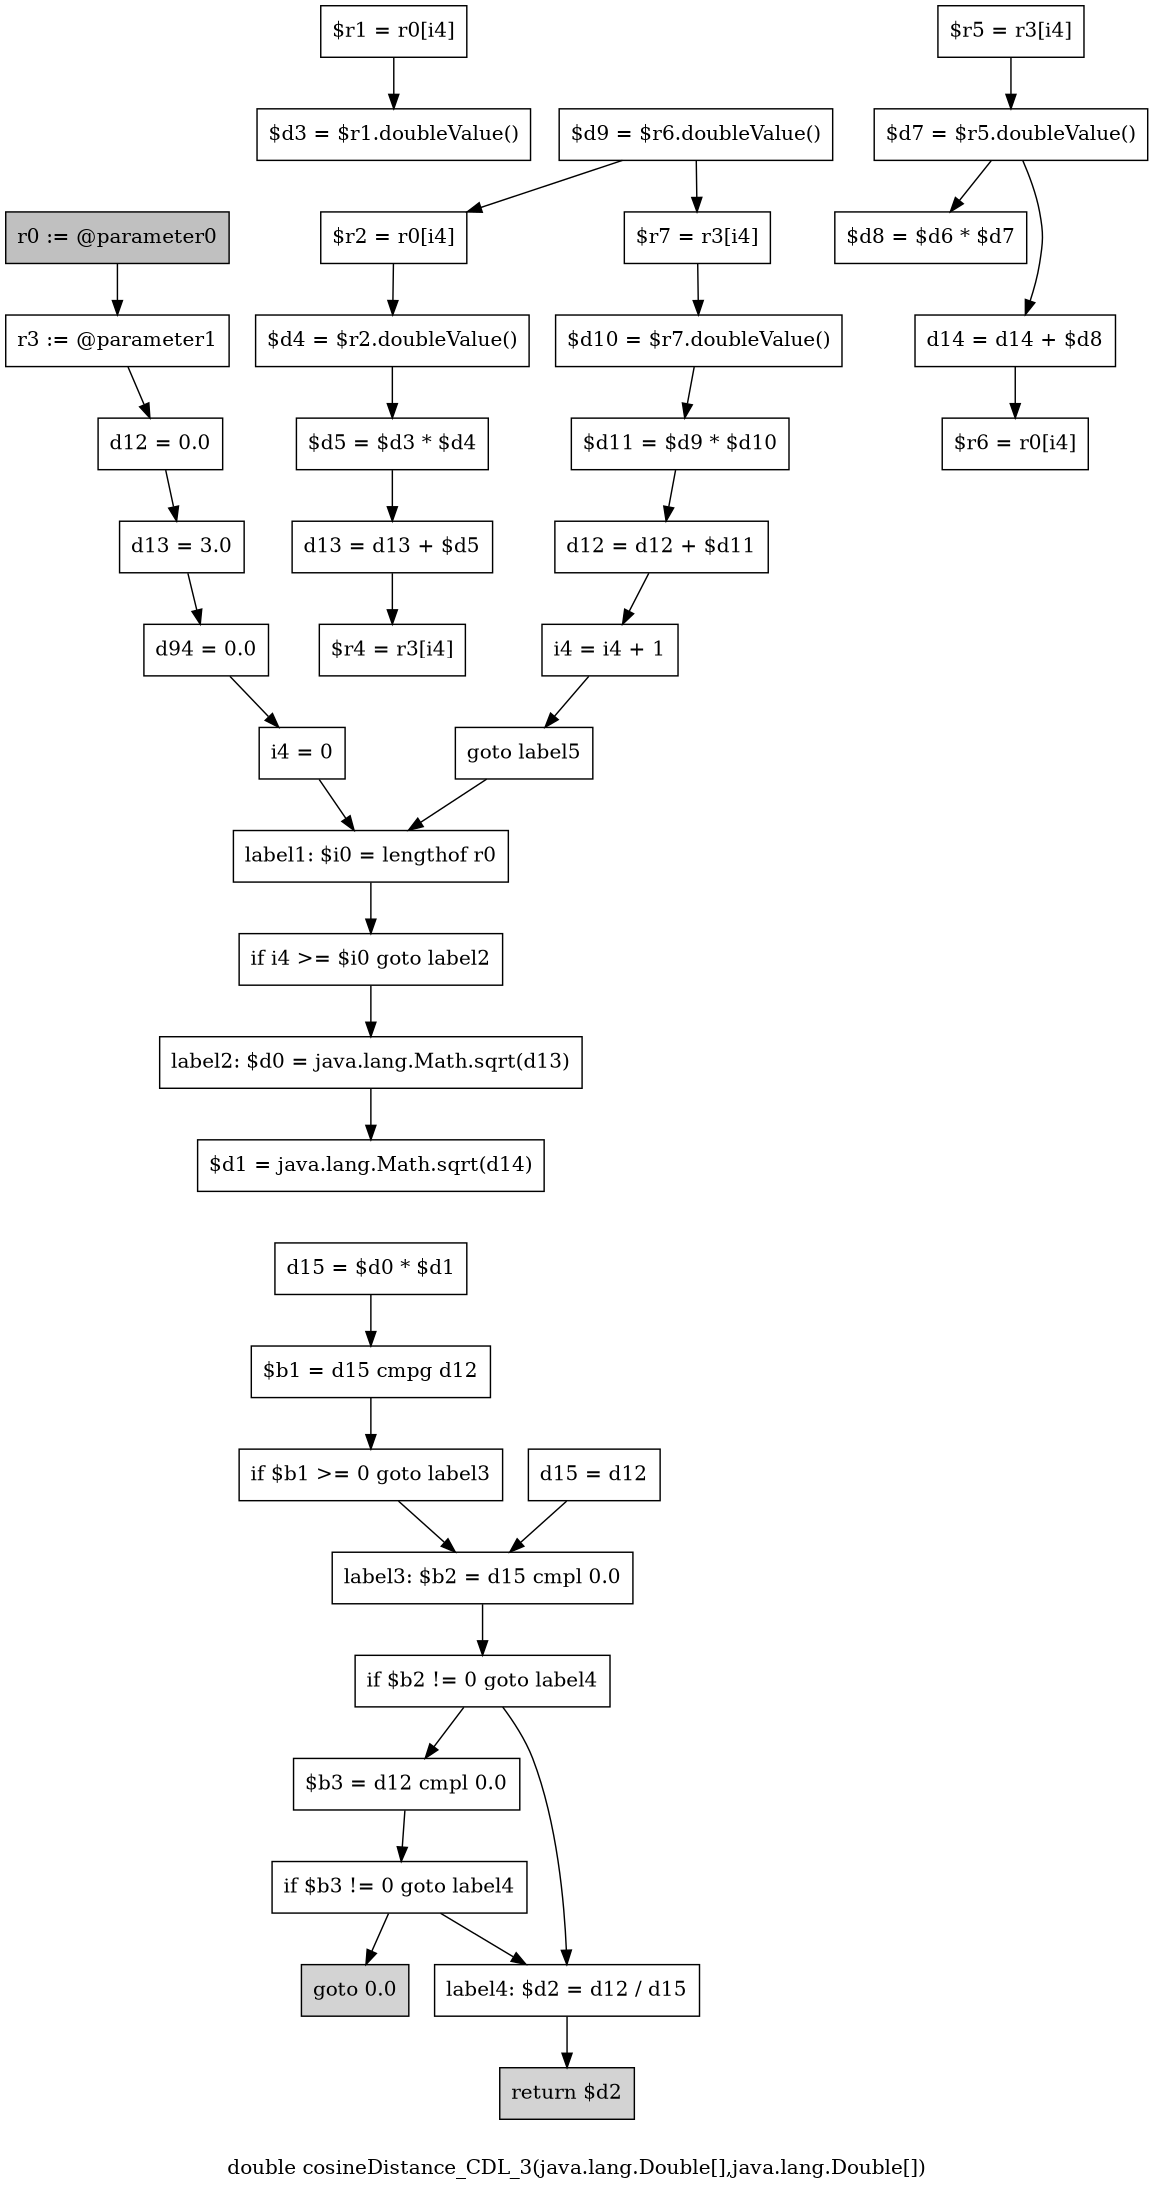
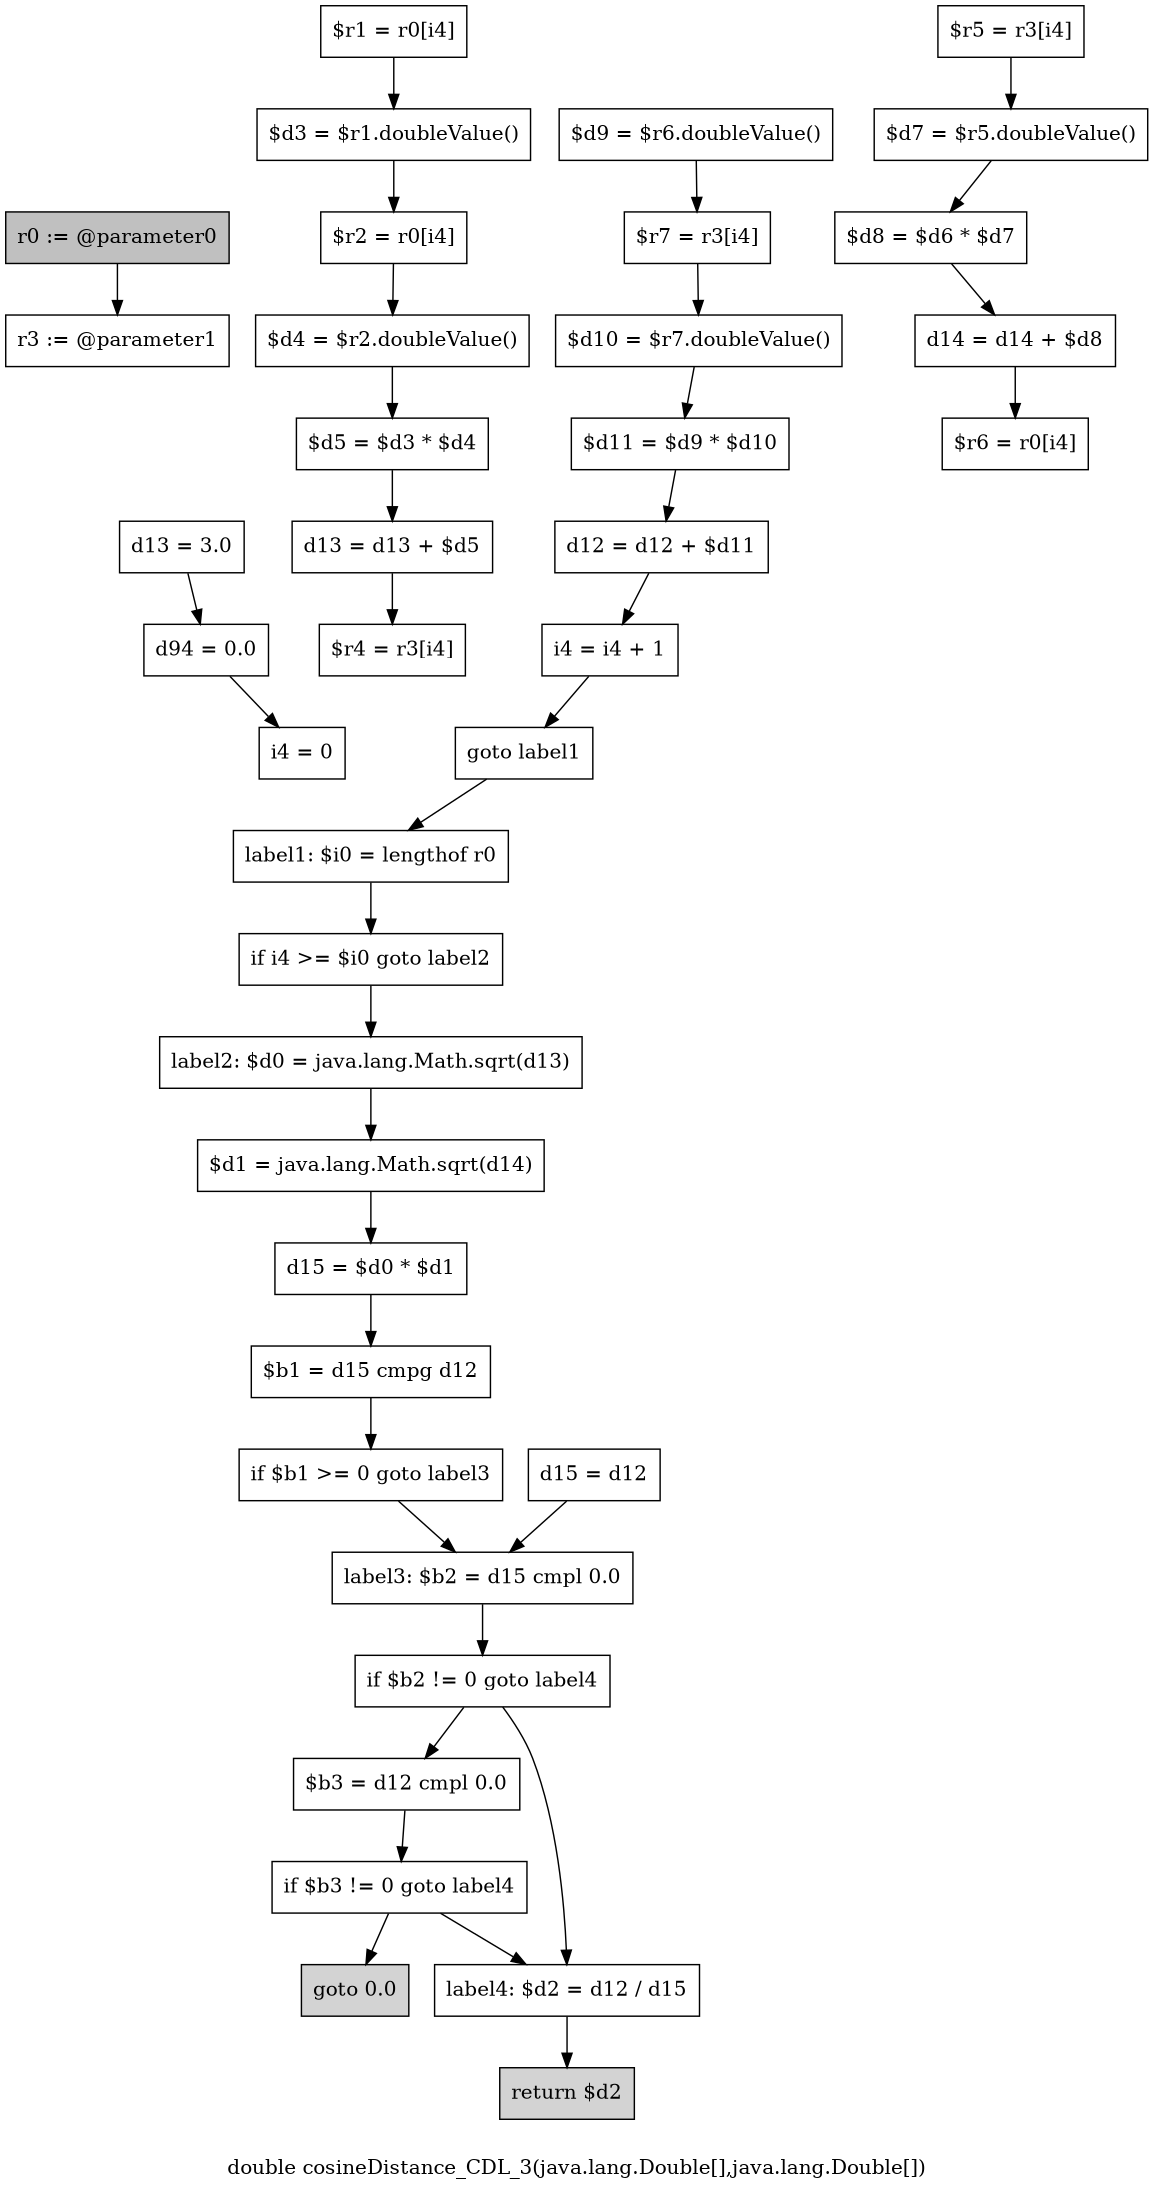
(552, 184) -> (394, 179)
(1042, 230) -> (968, 284)
(160, 444) -> none
(524, 753) -> (524, 753)
(333, 799) -> none
none -> (371, 1210)
